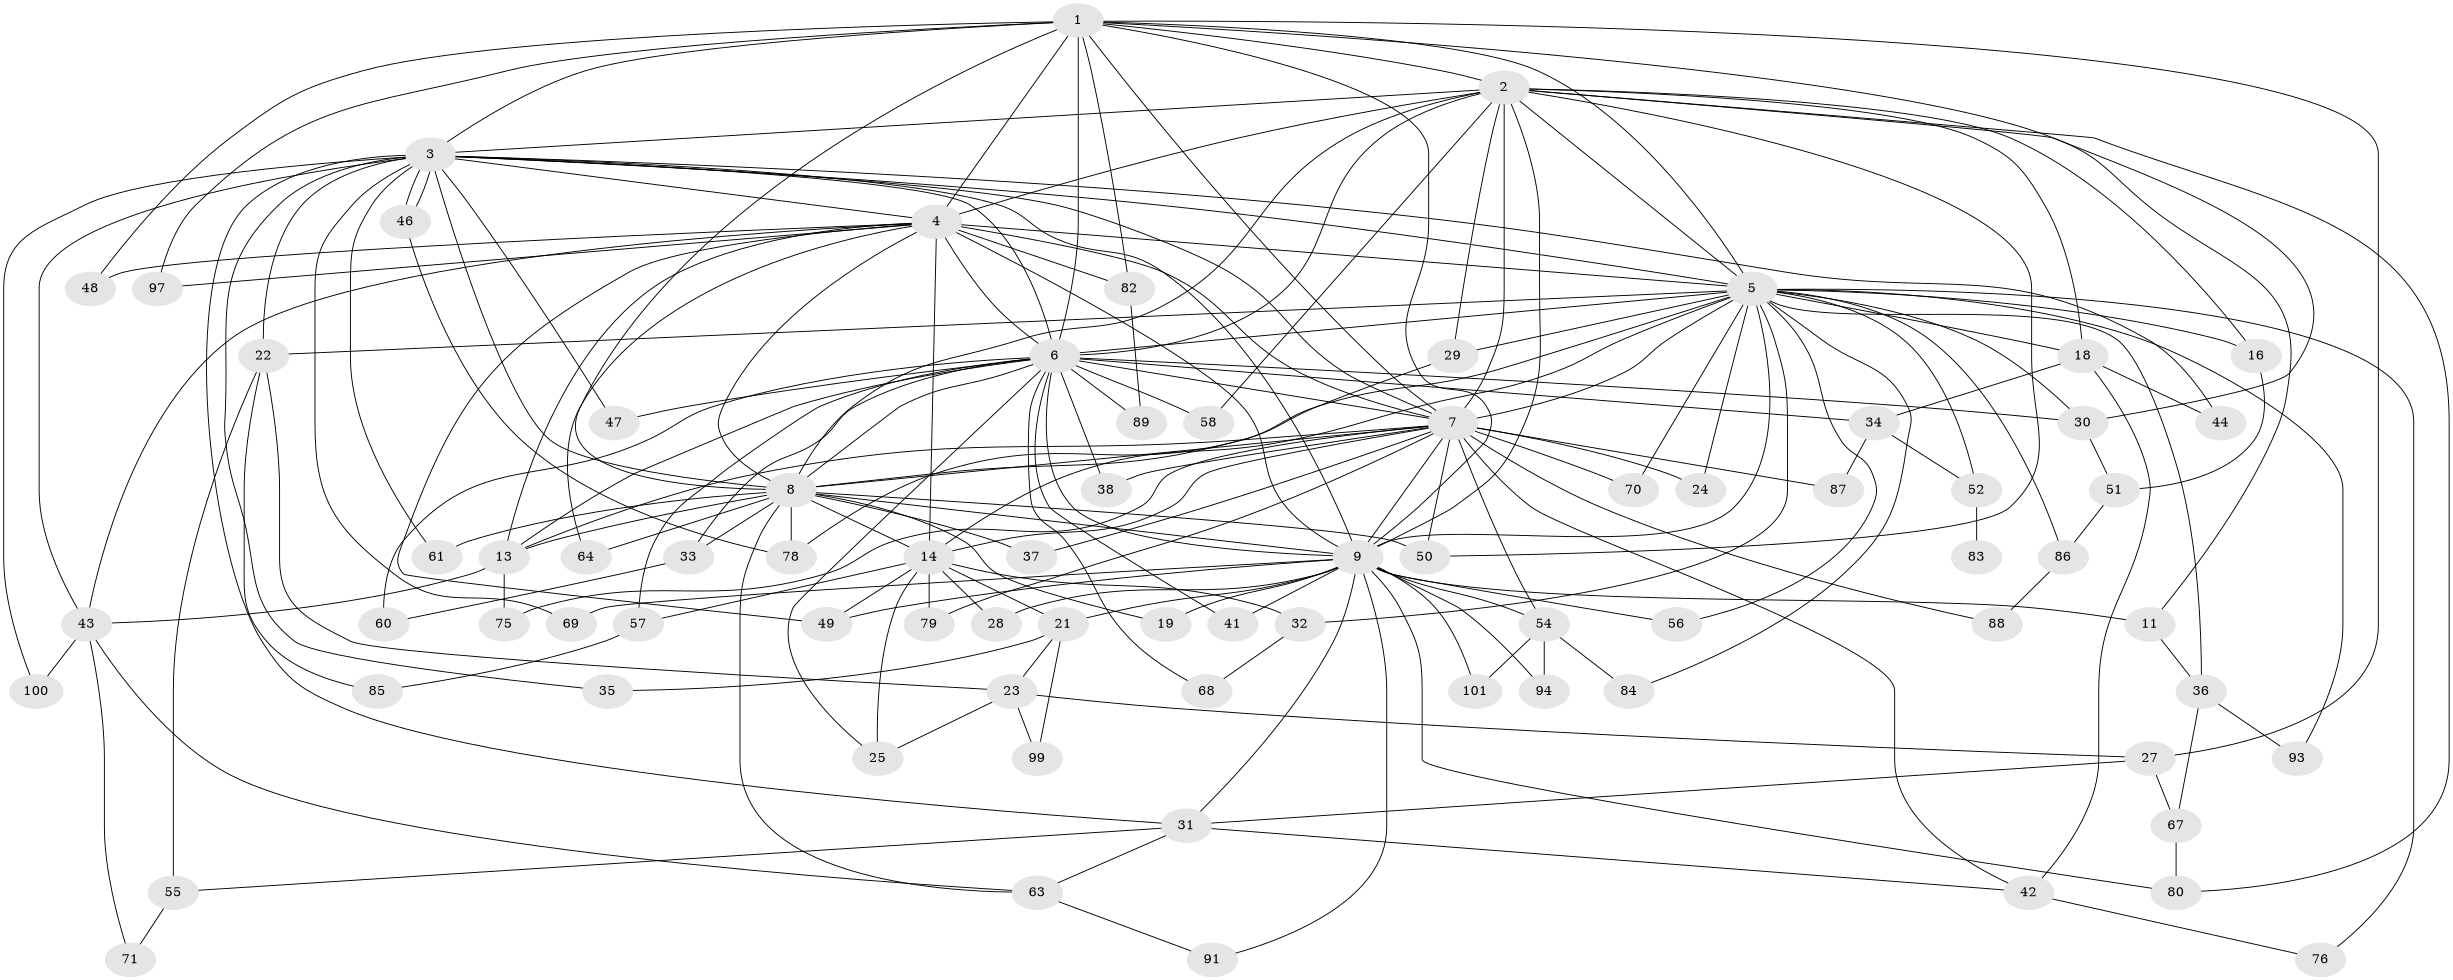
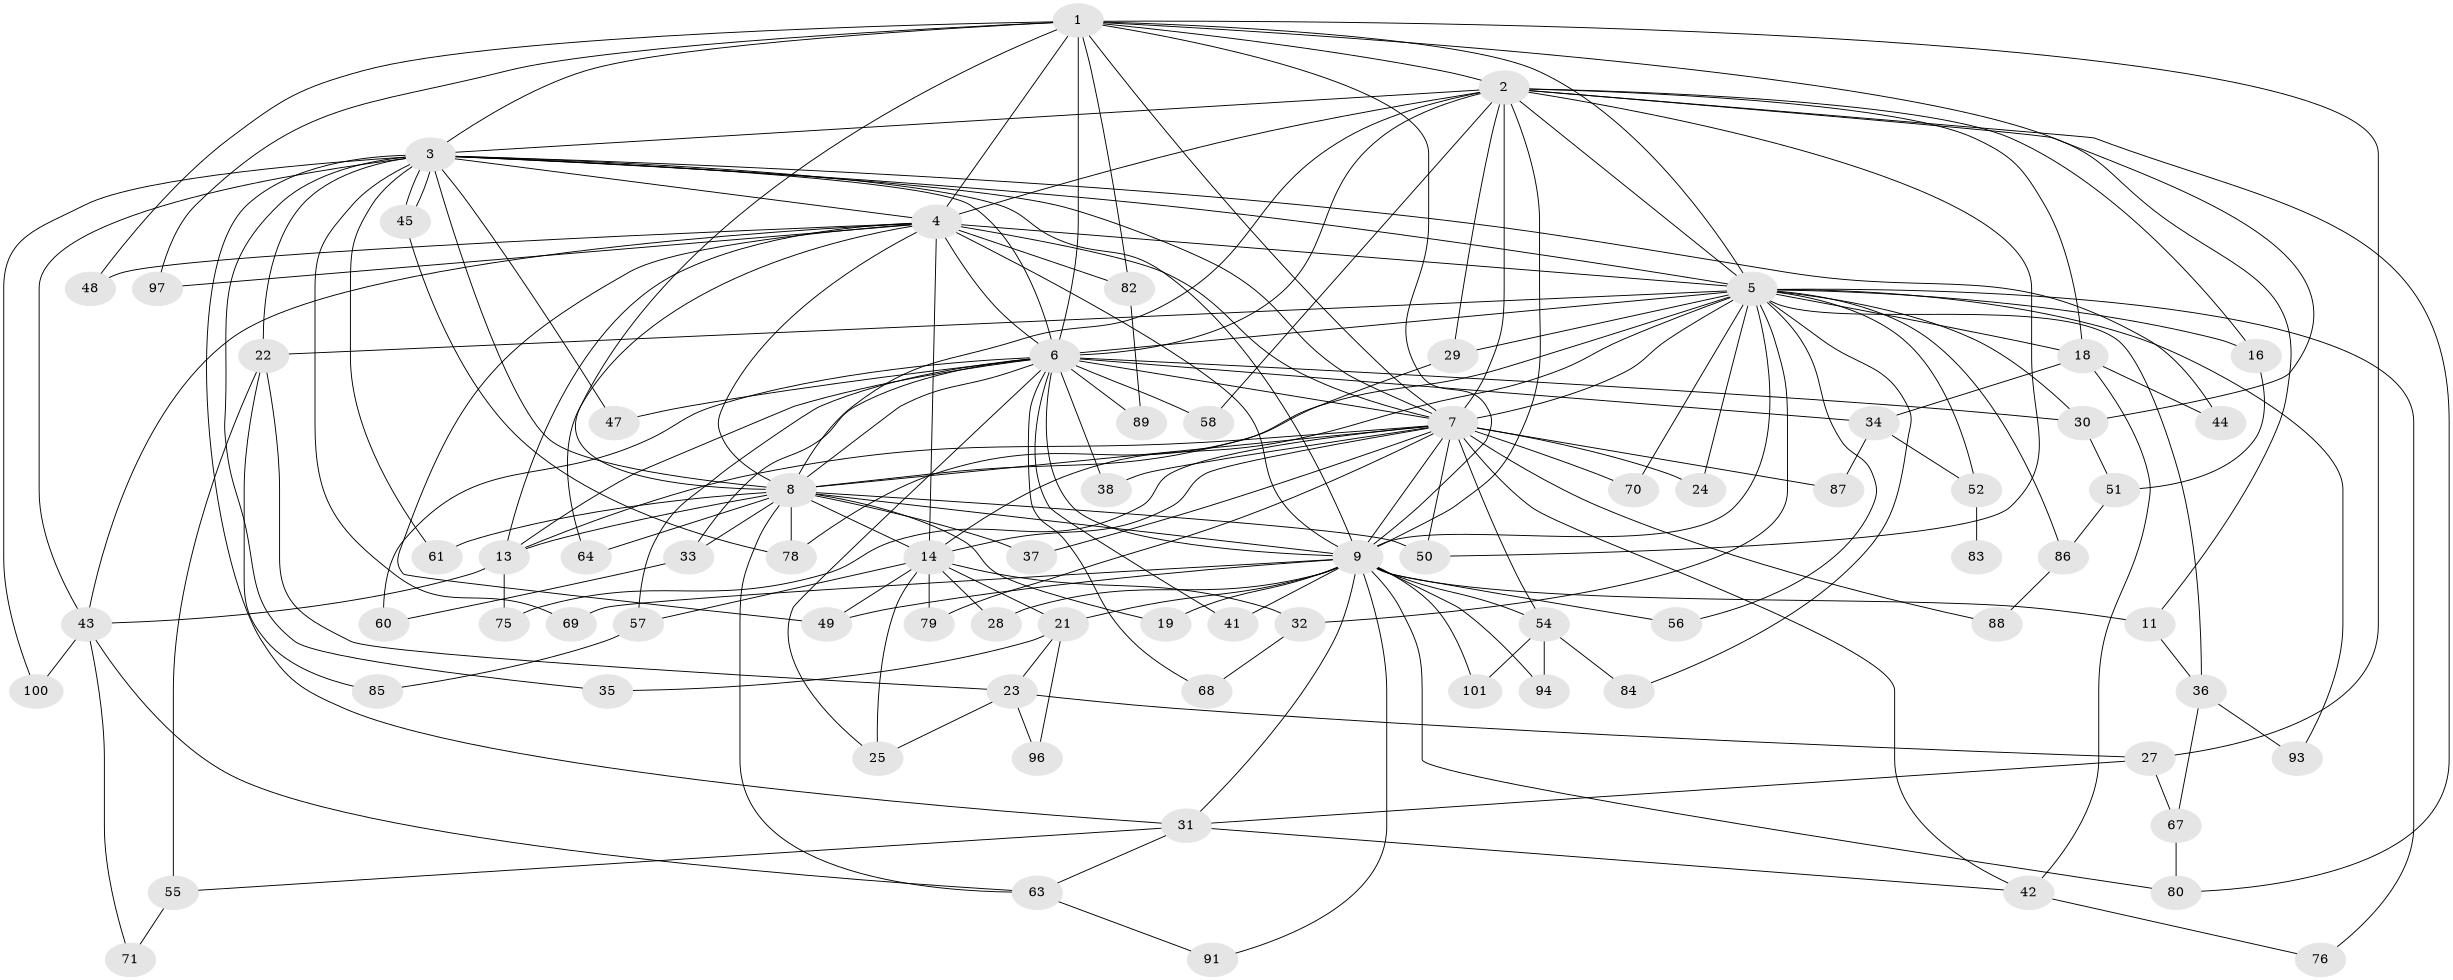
(405, 222) -> (405, 222)
(1037, 759) -> (1037, 759)
